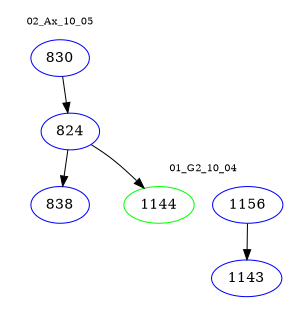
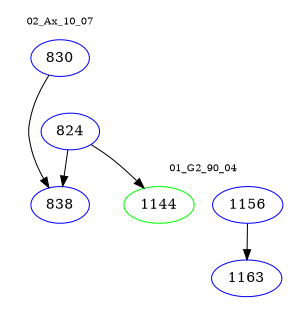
(60, 22) -> (60, 22)
(64, 90) -> (29, 126)
(203, 169) -> (203, 169)
(247, 278) -> (247, 278)
